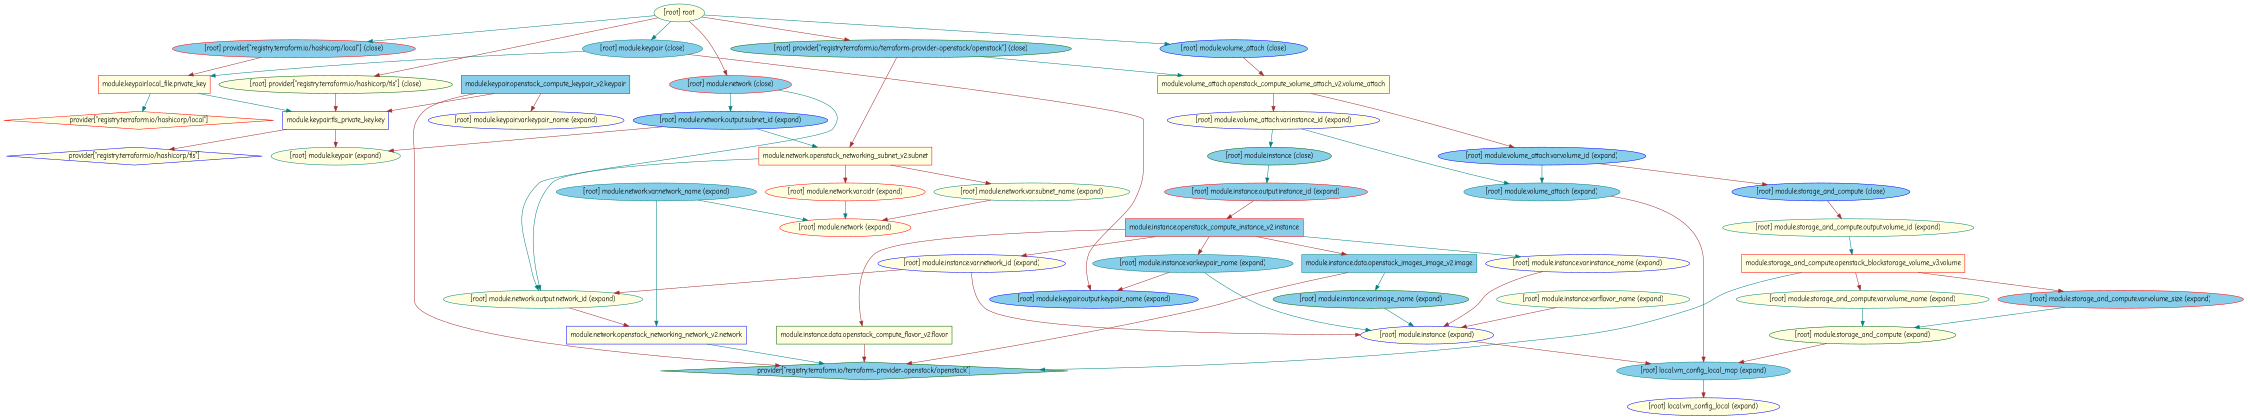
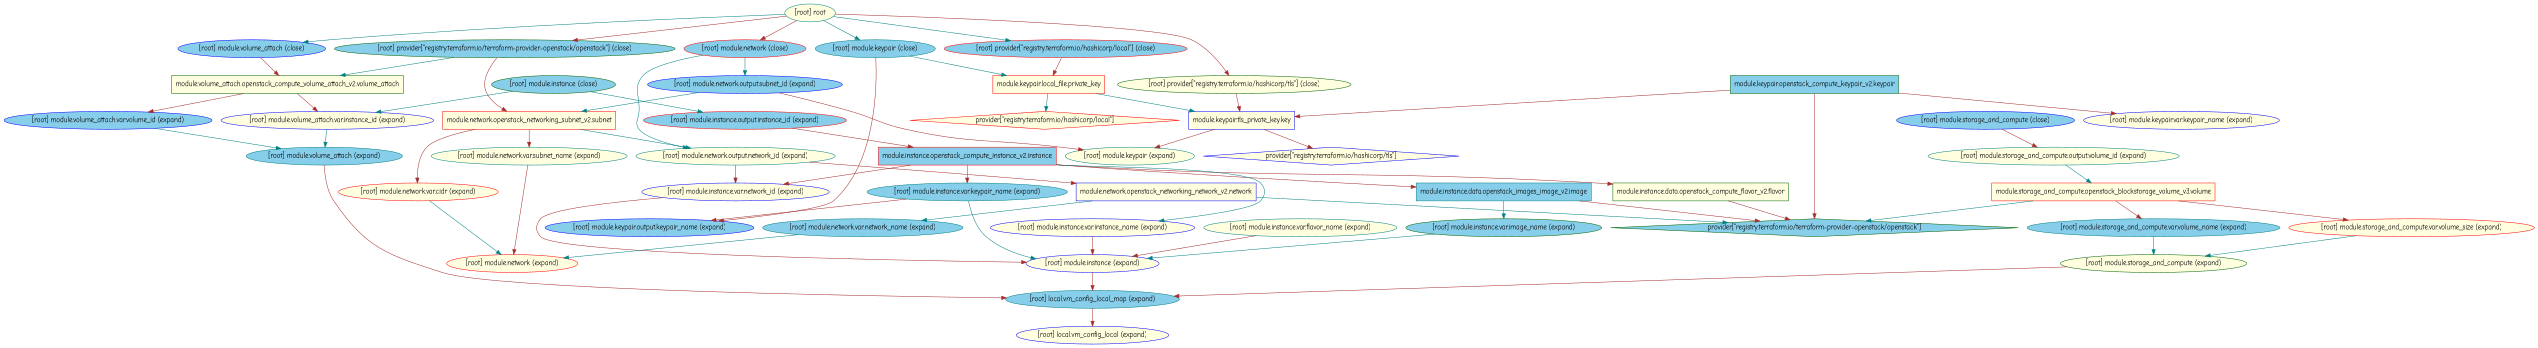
(1272, 136) -> (447, 101)
(1680, 174) -> none
(656, 261) -> (1010, 210)
(761, 281) -> (736, 172)
(1863, 299) -> (2154, 228)
(2121, 299) -> (2412, 228)
